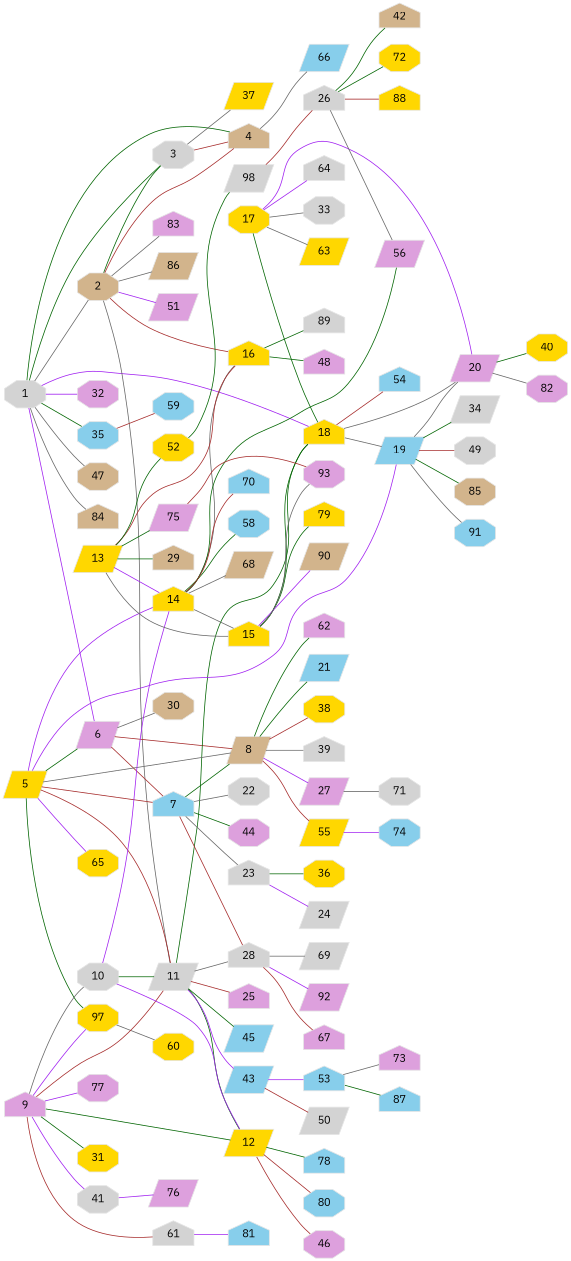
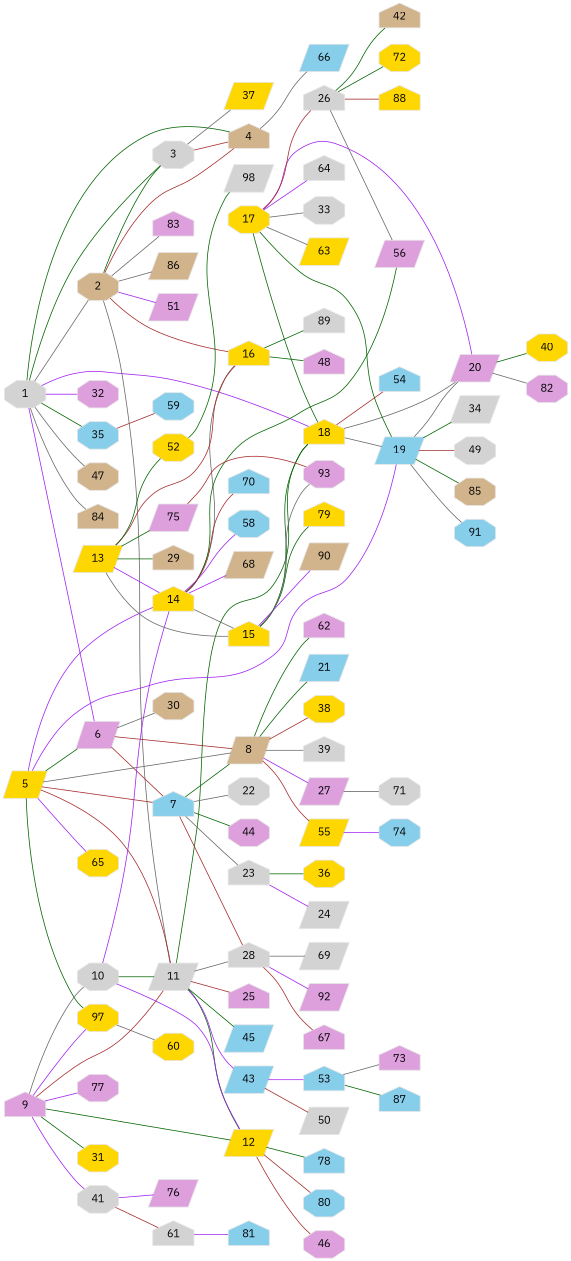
(289, 138) -> (289, 152)
none -> (356, 314)
(211, 562) -> (211, 562)
(207, 584) -> (207, 584)
(62, 1208) -> (137, 1217)
